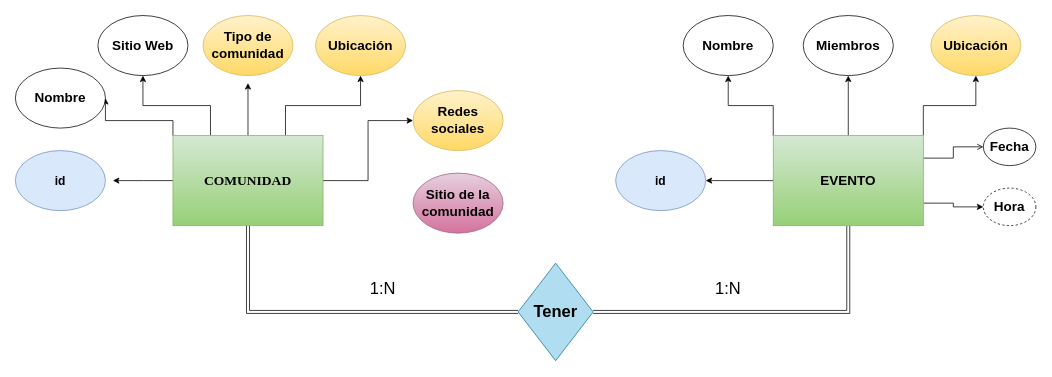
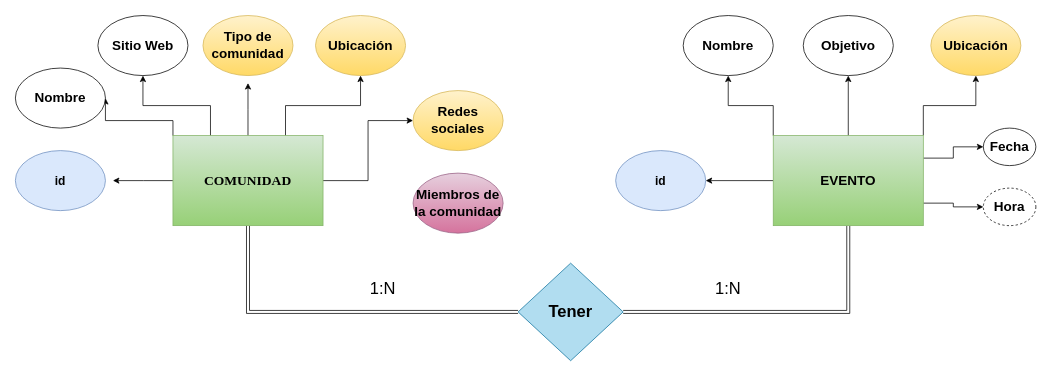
(848, 45) -> (848, 45)
(978, 147) -> (976, 147)
(458, 203) -> (458, 203)
(555, 312) -> (570, 312)
